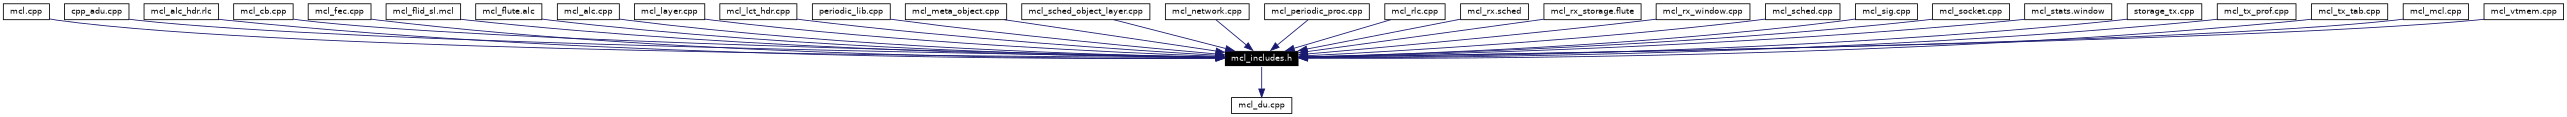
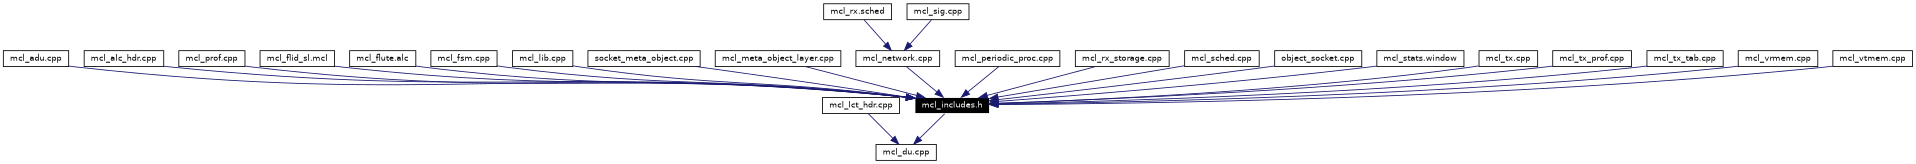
(26, 12) -> none
(97, 12) -> (36, 59)
(181, 12) -> (124, 59)
(263, 12) -> none
(340, 12) -> (212, 59)
(588, 12) -> (464, 59)
(670, 12) -> none
(851, 12) -> (543, 59)
(956, 12) -> (644, 59)
(1086, 12) -> (778, 59)
(1415, 12) -> none
(1593, 12) -> (1122, 59)
(1703, 12) -> none
(1971, 12) -> (1318, 59)
(2165, 12) -> (1508, 59)
(2436, 12) -> (1778, 59)
(1384, 34) -> (875, 32)
(1006, 40) -> (881, 126)
(1582, 45) -> (921, 32)
